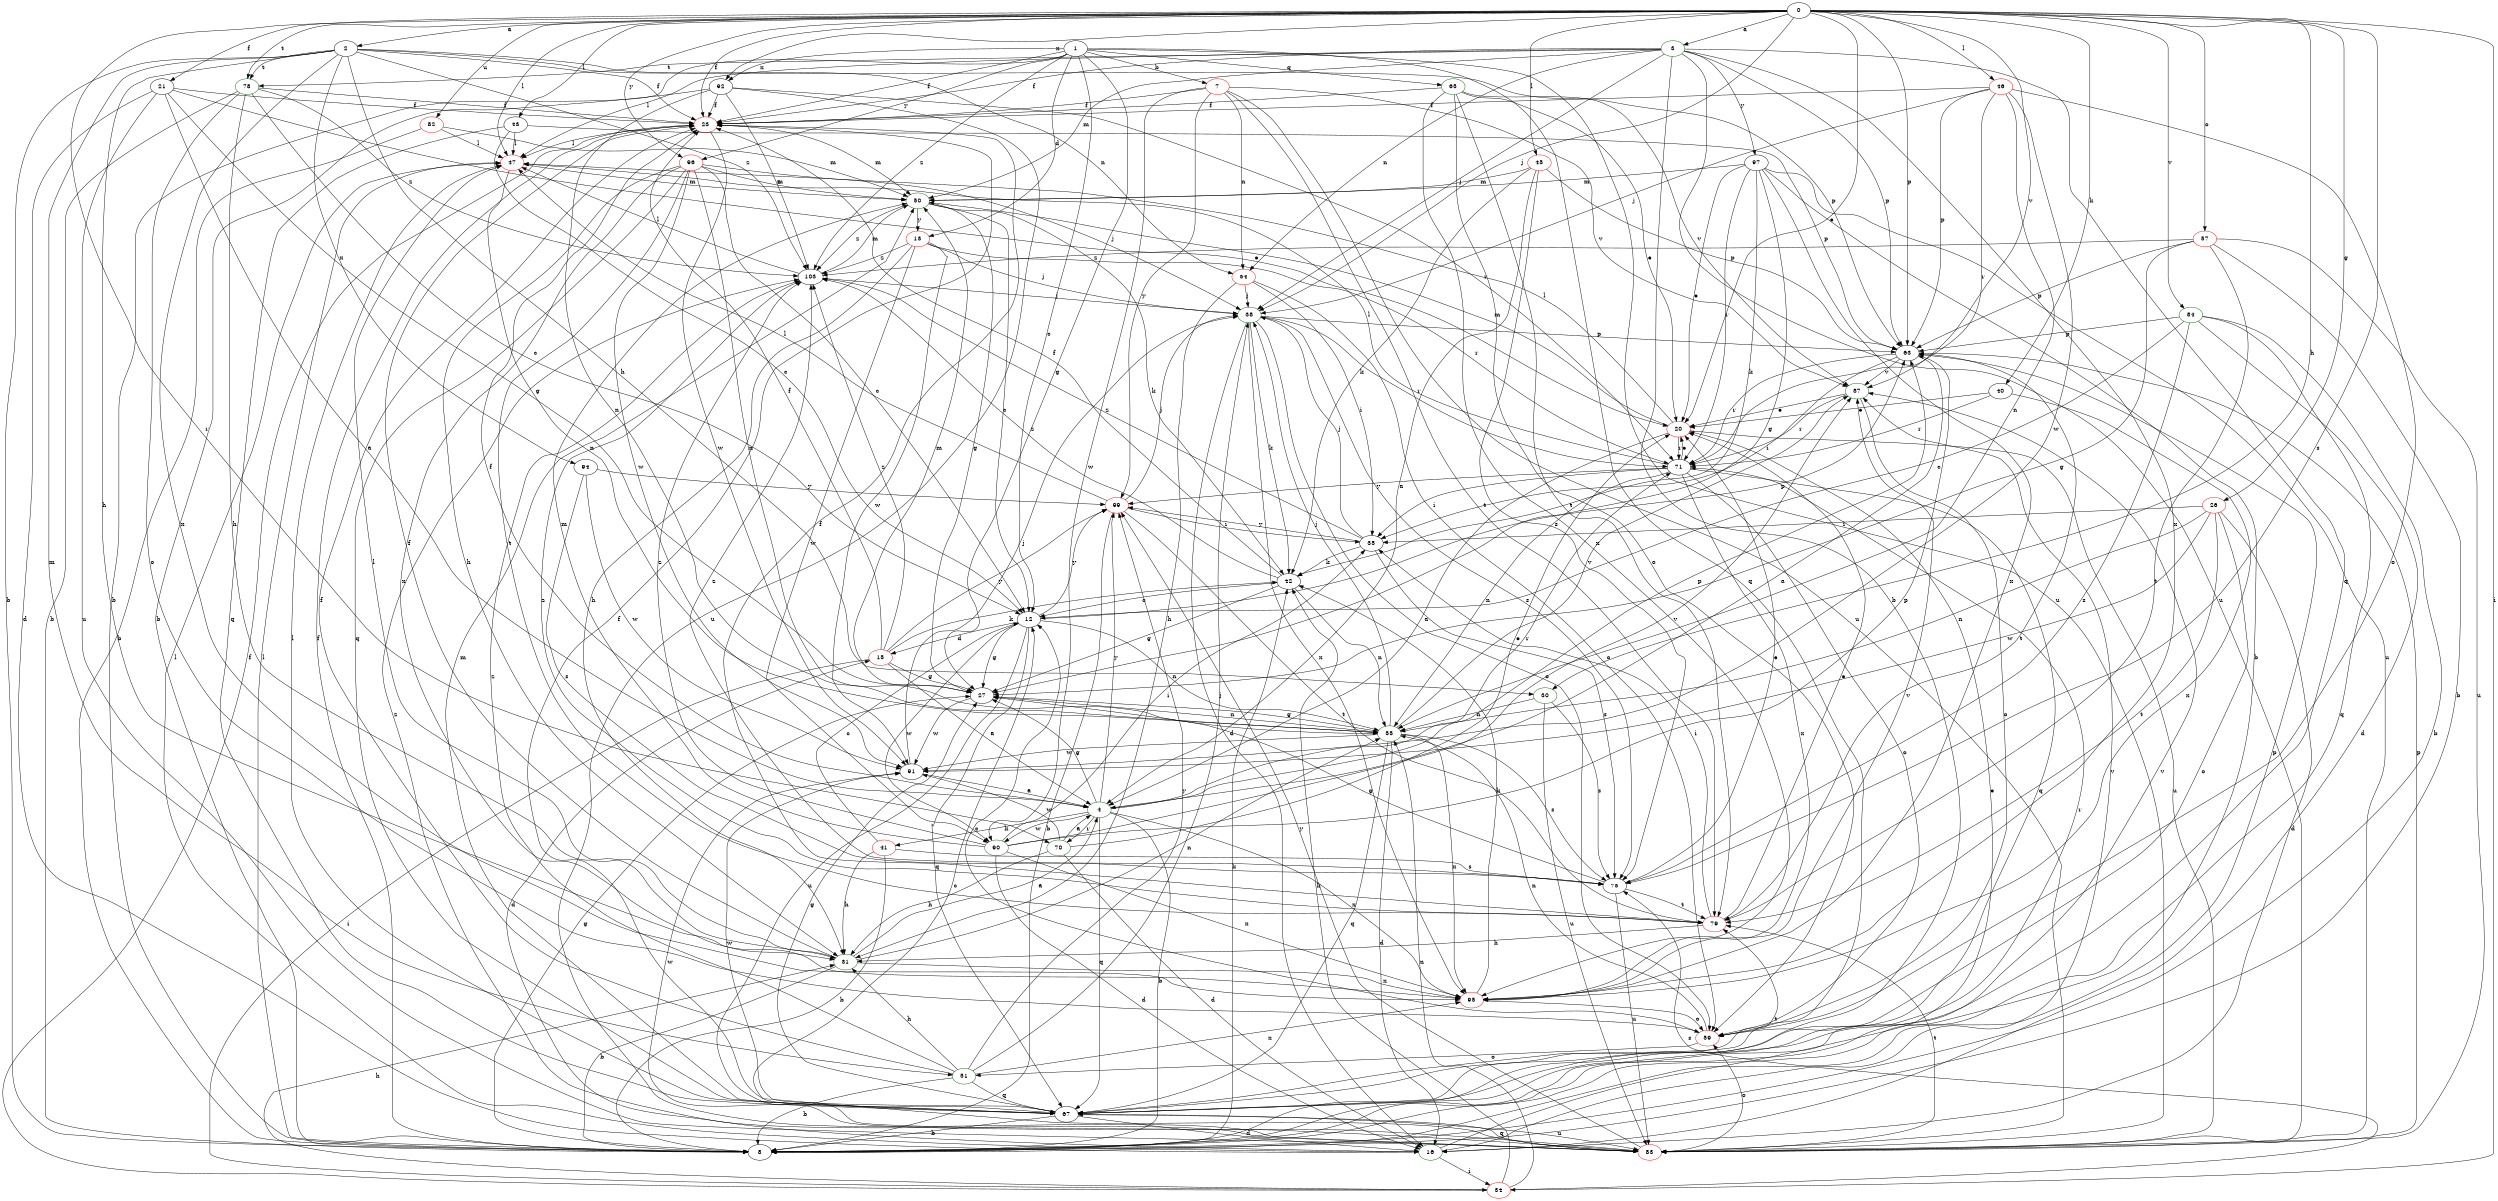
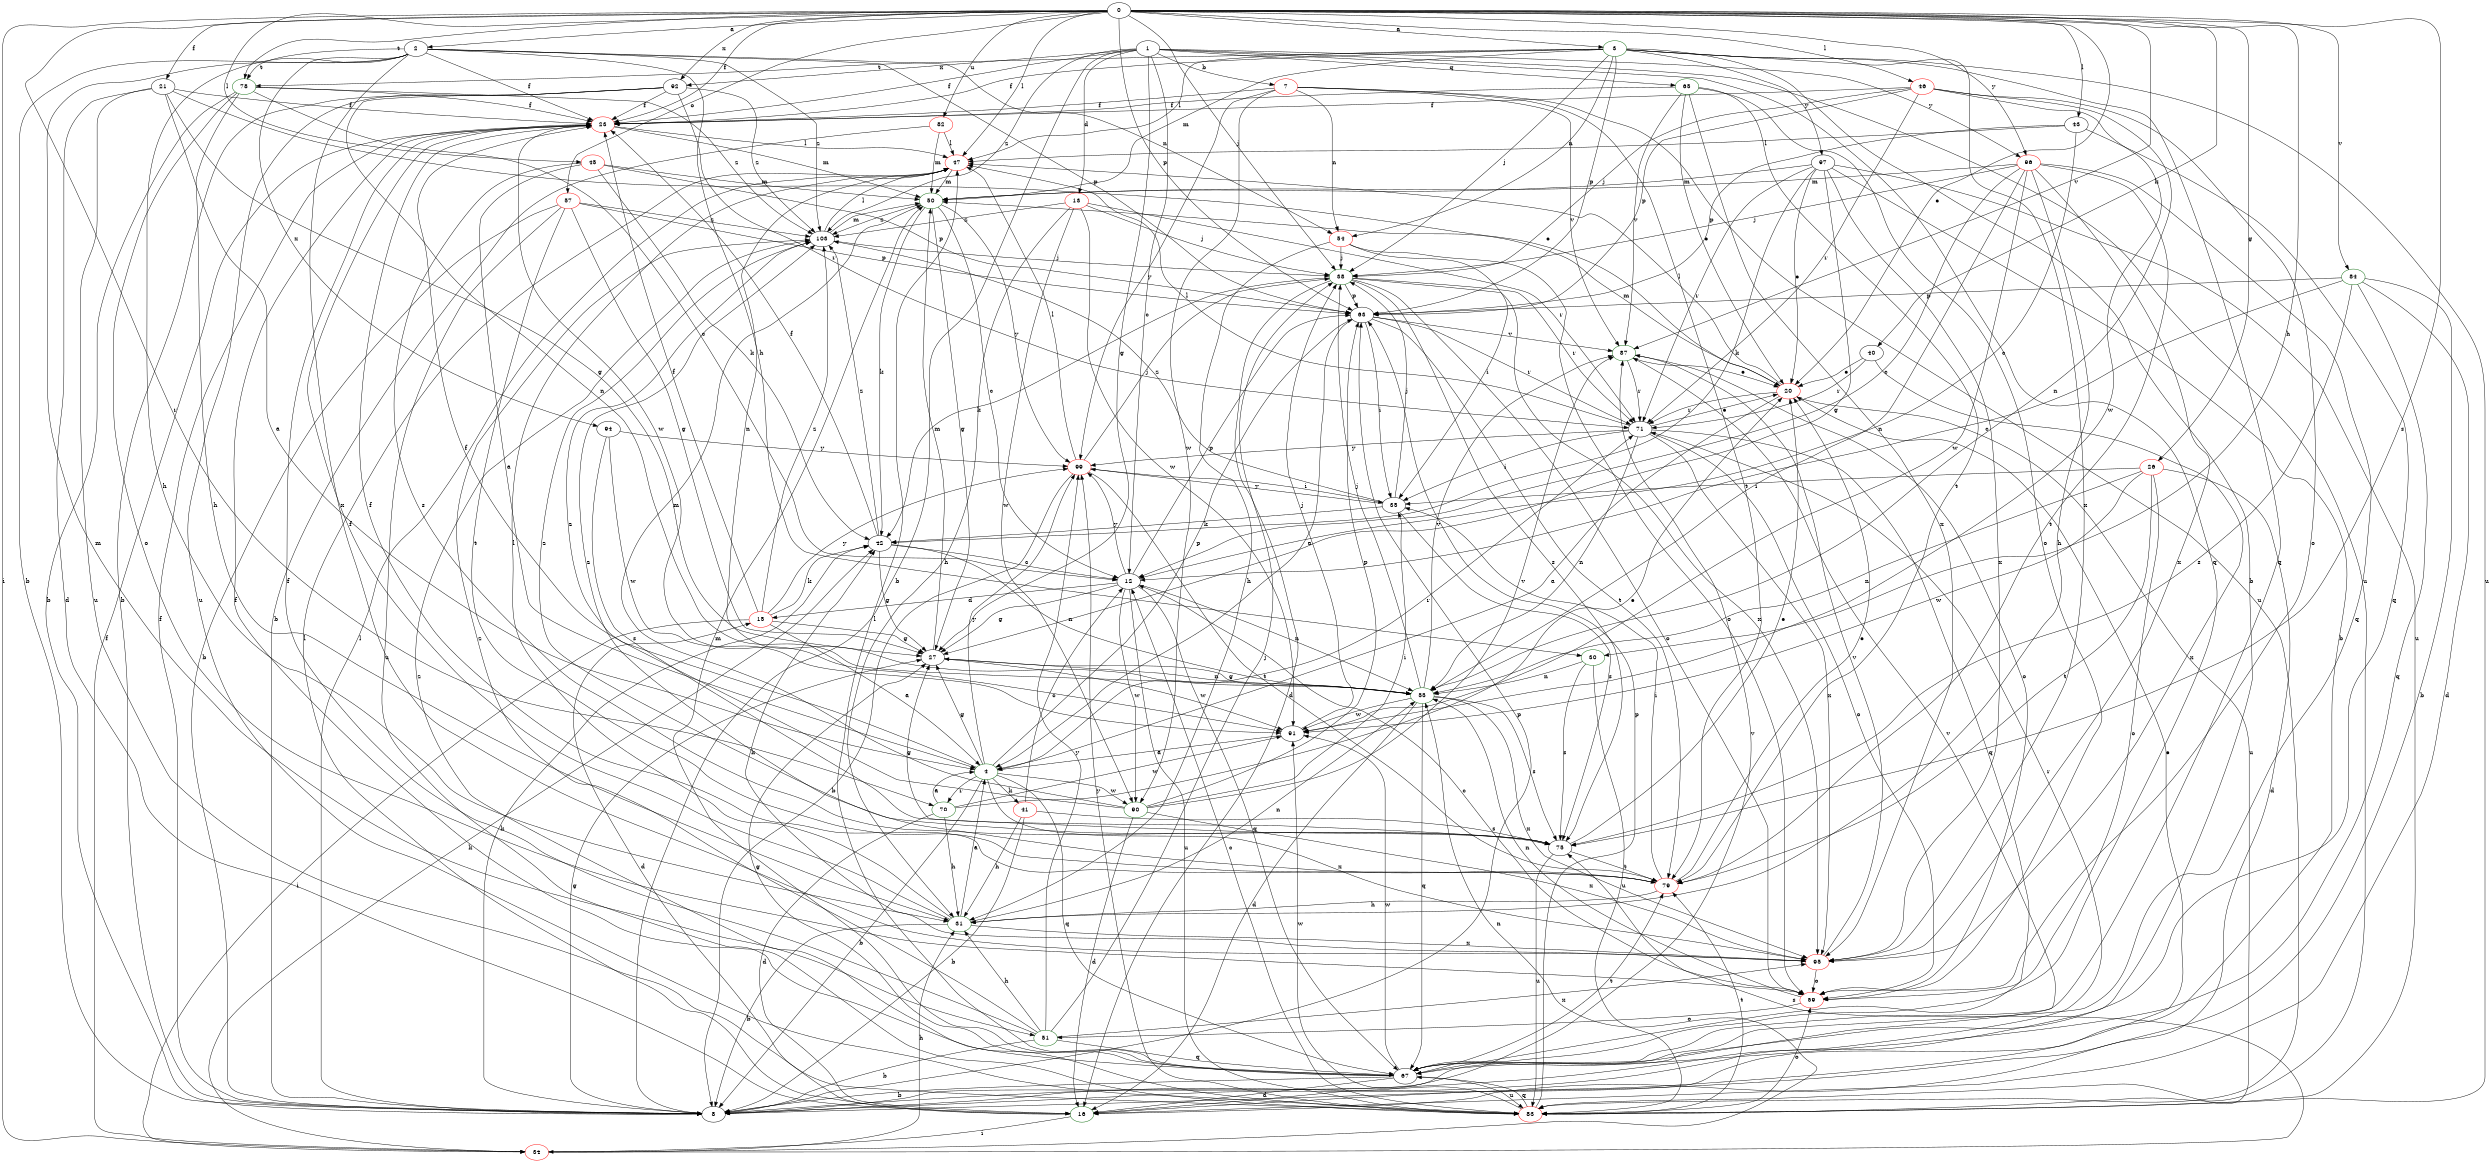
(918, 218) -> (1014, 326)
